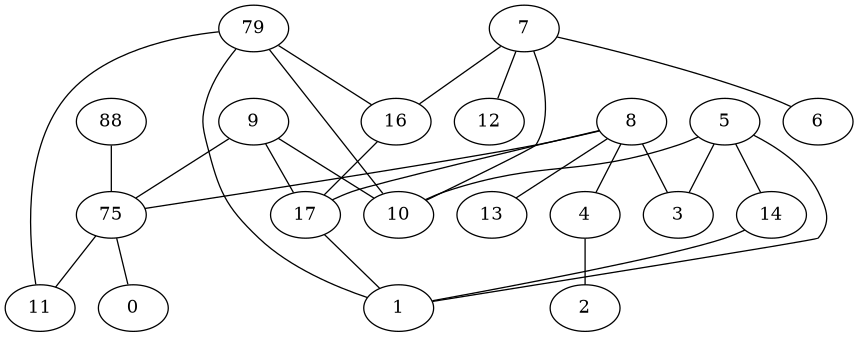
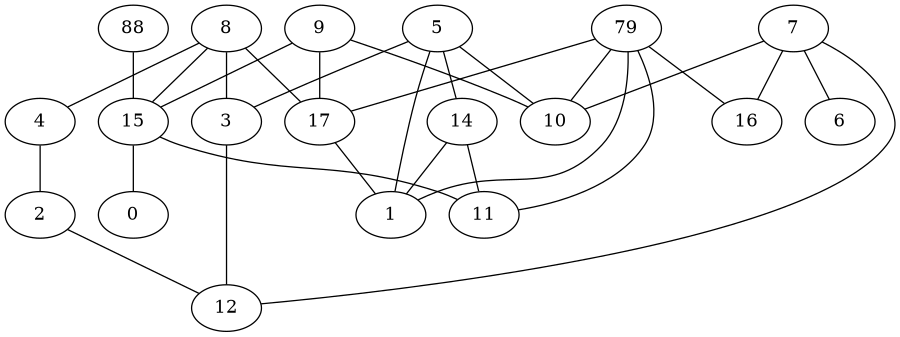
(351, 168) -> (473, 75)
none -> (473, 168)
(111, 215) -> (133, 122)
none -> (227, 215)
(492, 215) -> none
none -> (133, 261)
